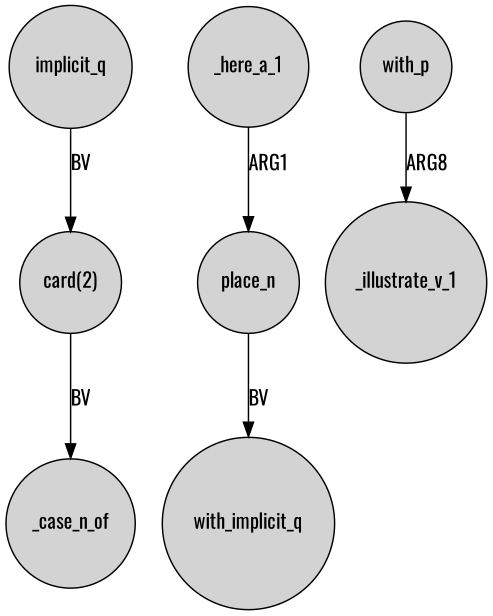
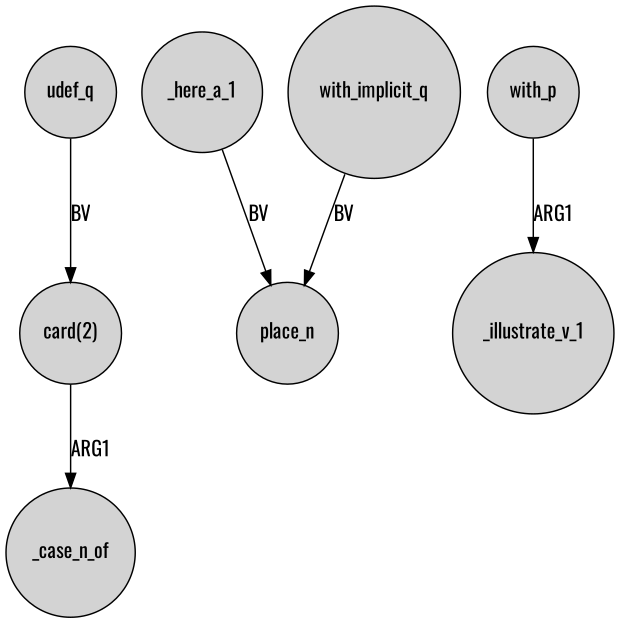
(71, 67) -> (71, 92)
(269, 165) -> (259, 216)
(427, 165) -> (554, 216)
(248, 378) -> (327, 223)
(81, 400) -> (91, 451)
